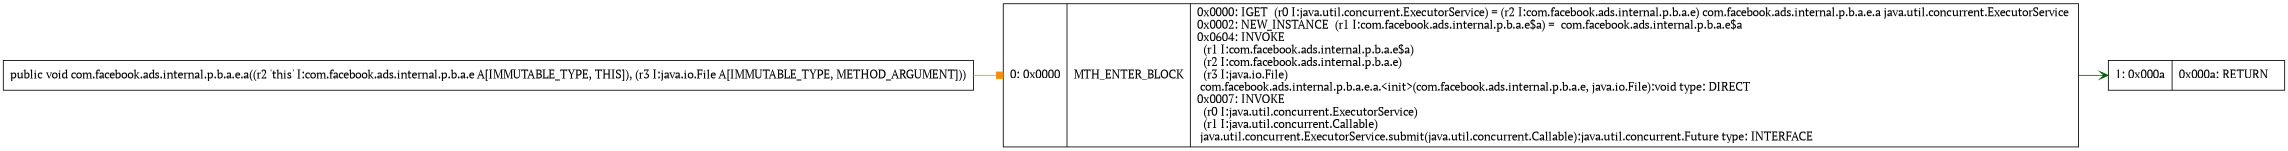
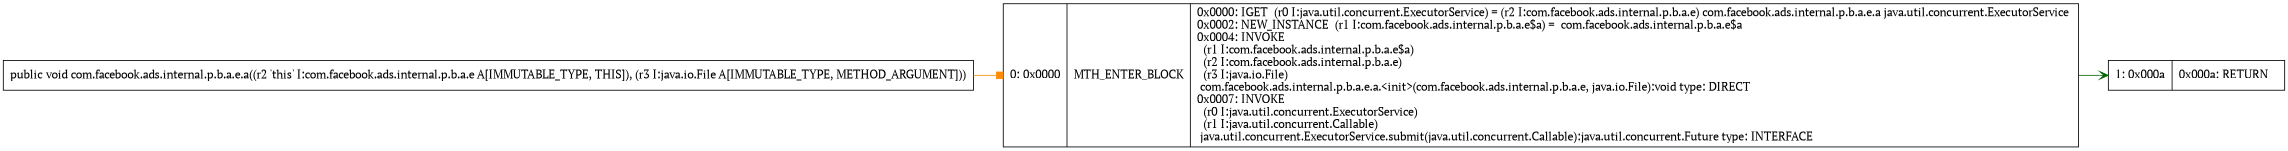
(1244, 38) -> (1244, 38)
